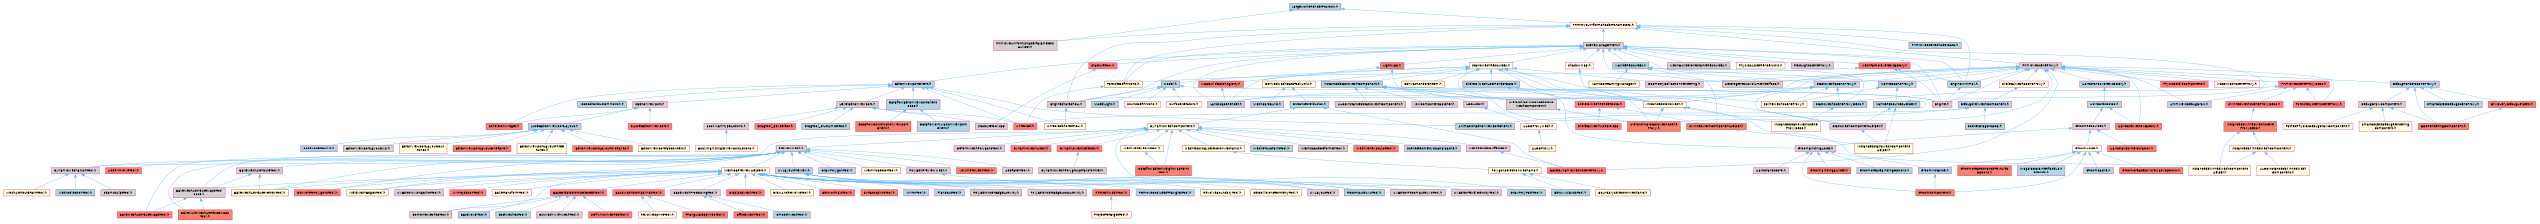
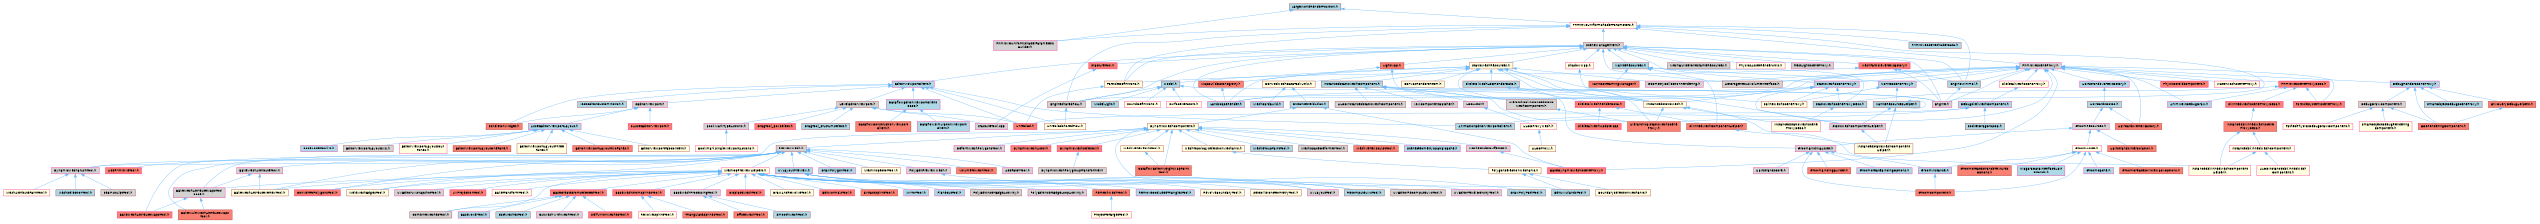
(1614, 84) -> (1614, 84)
